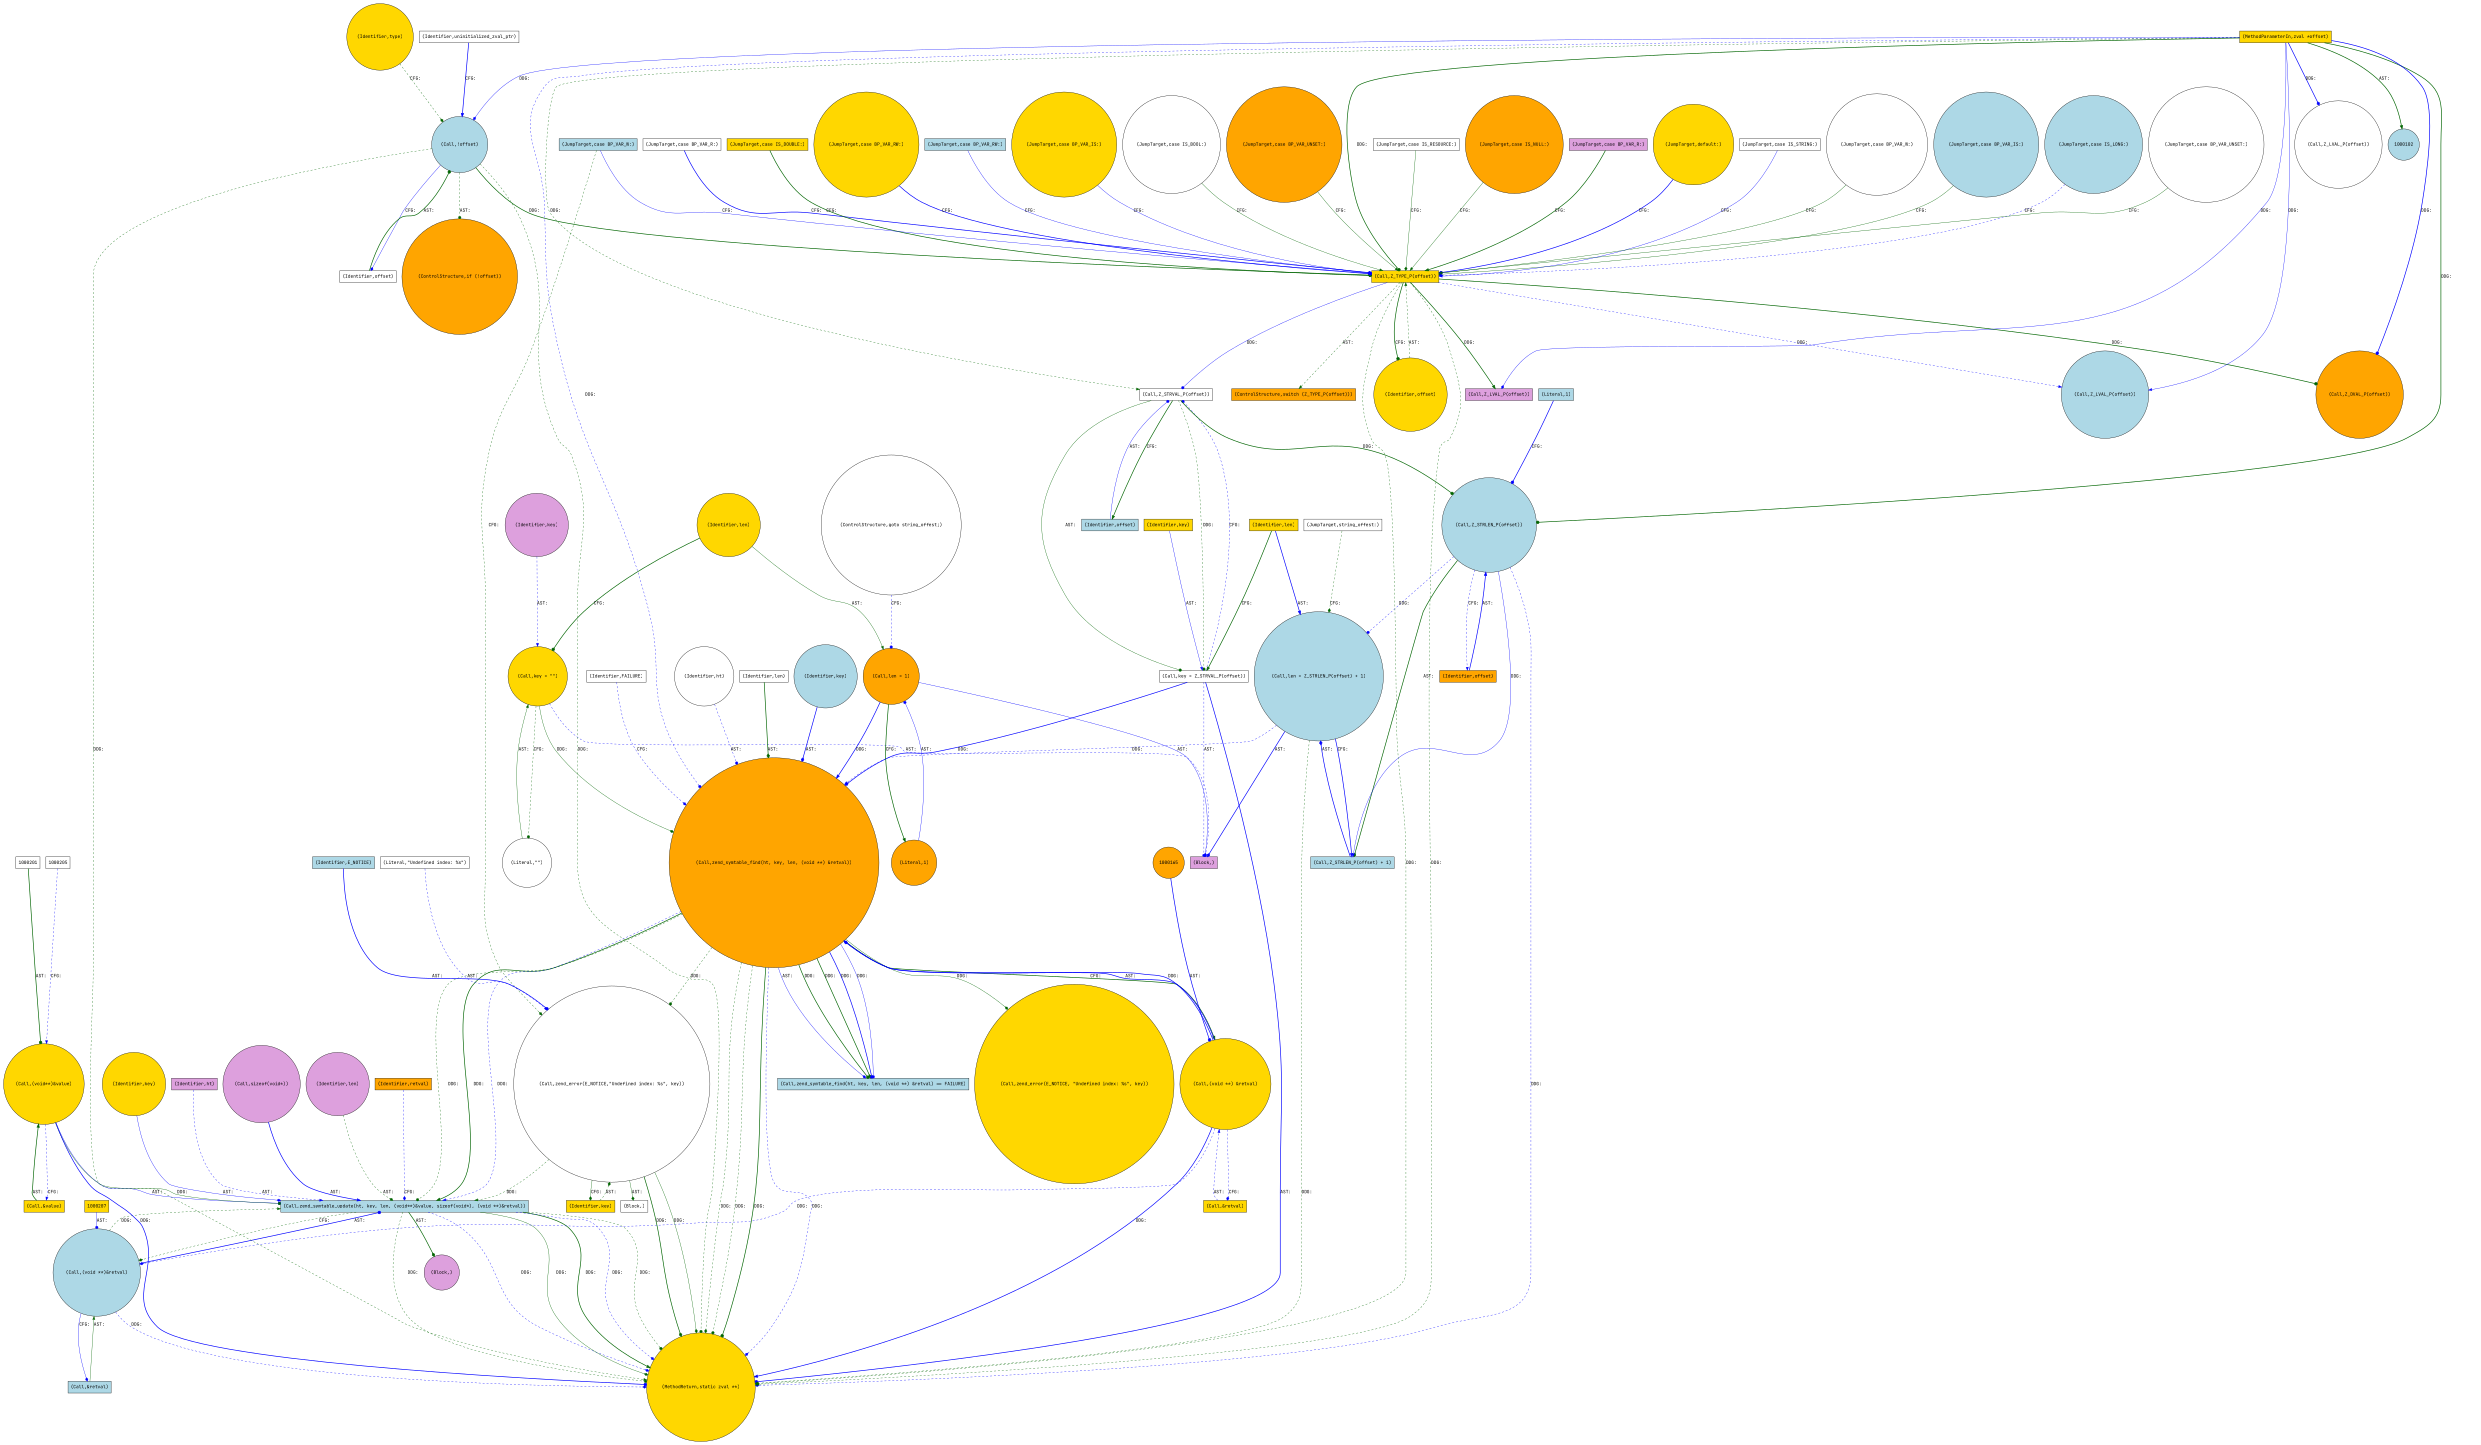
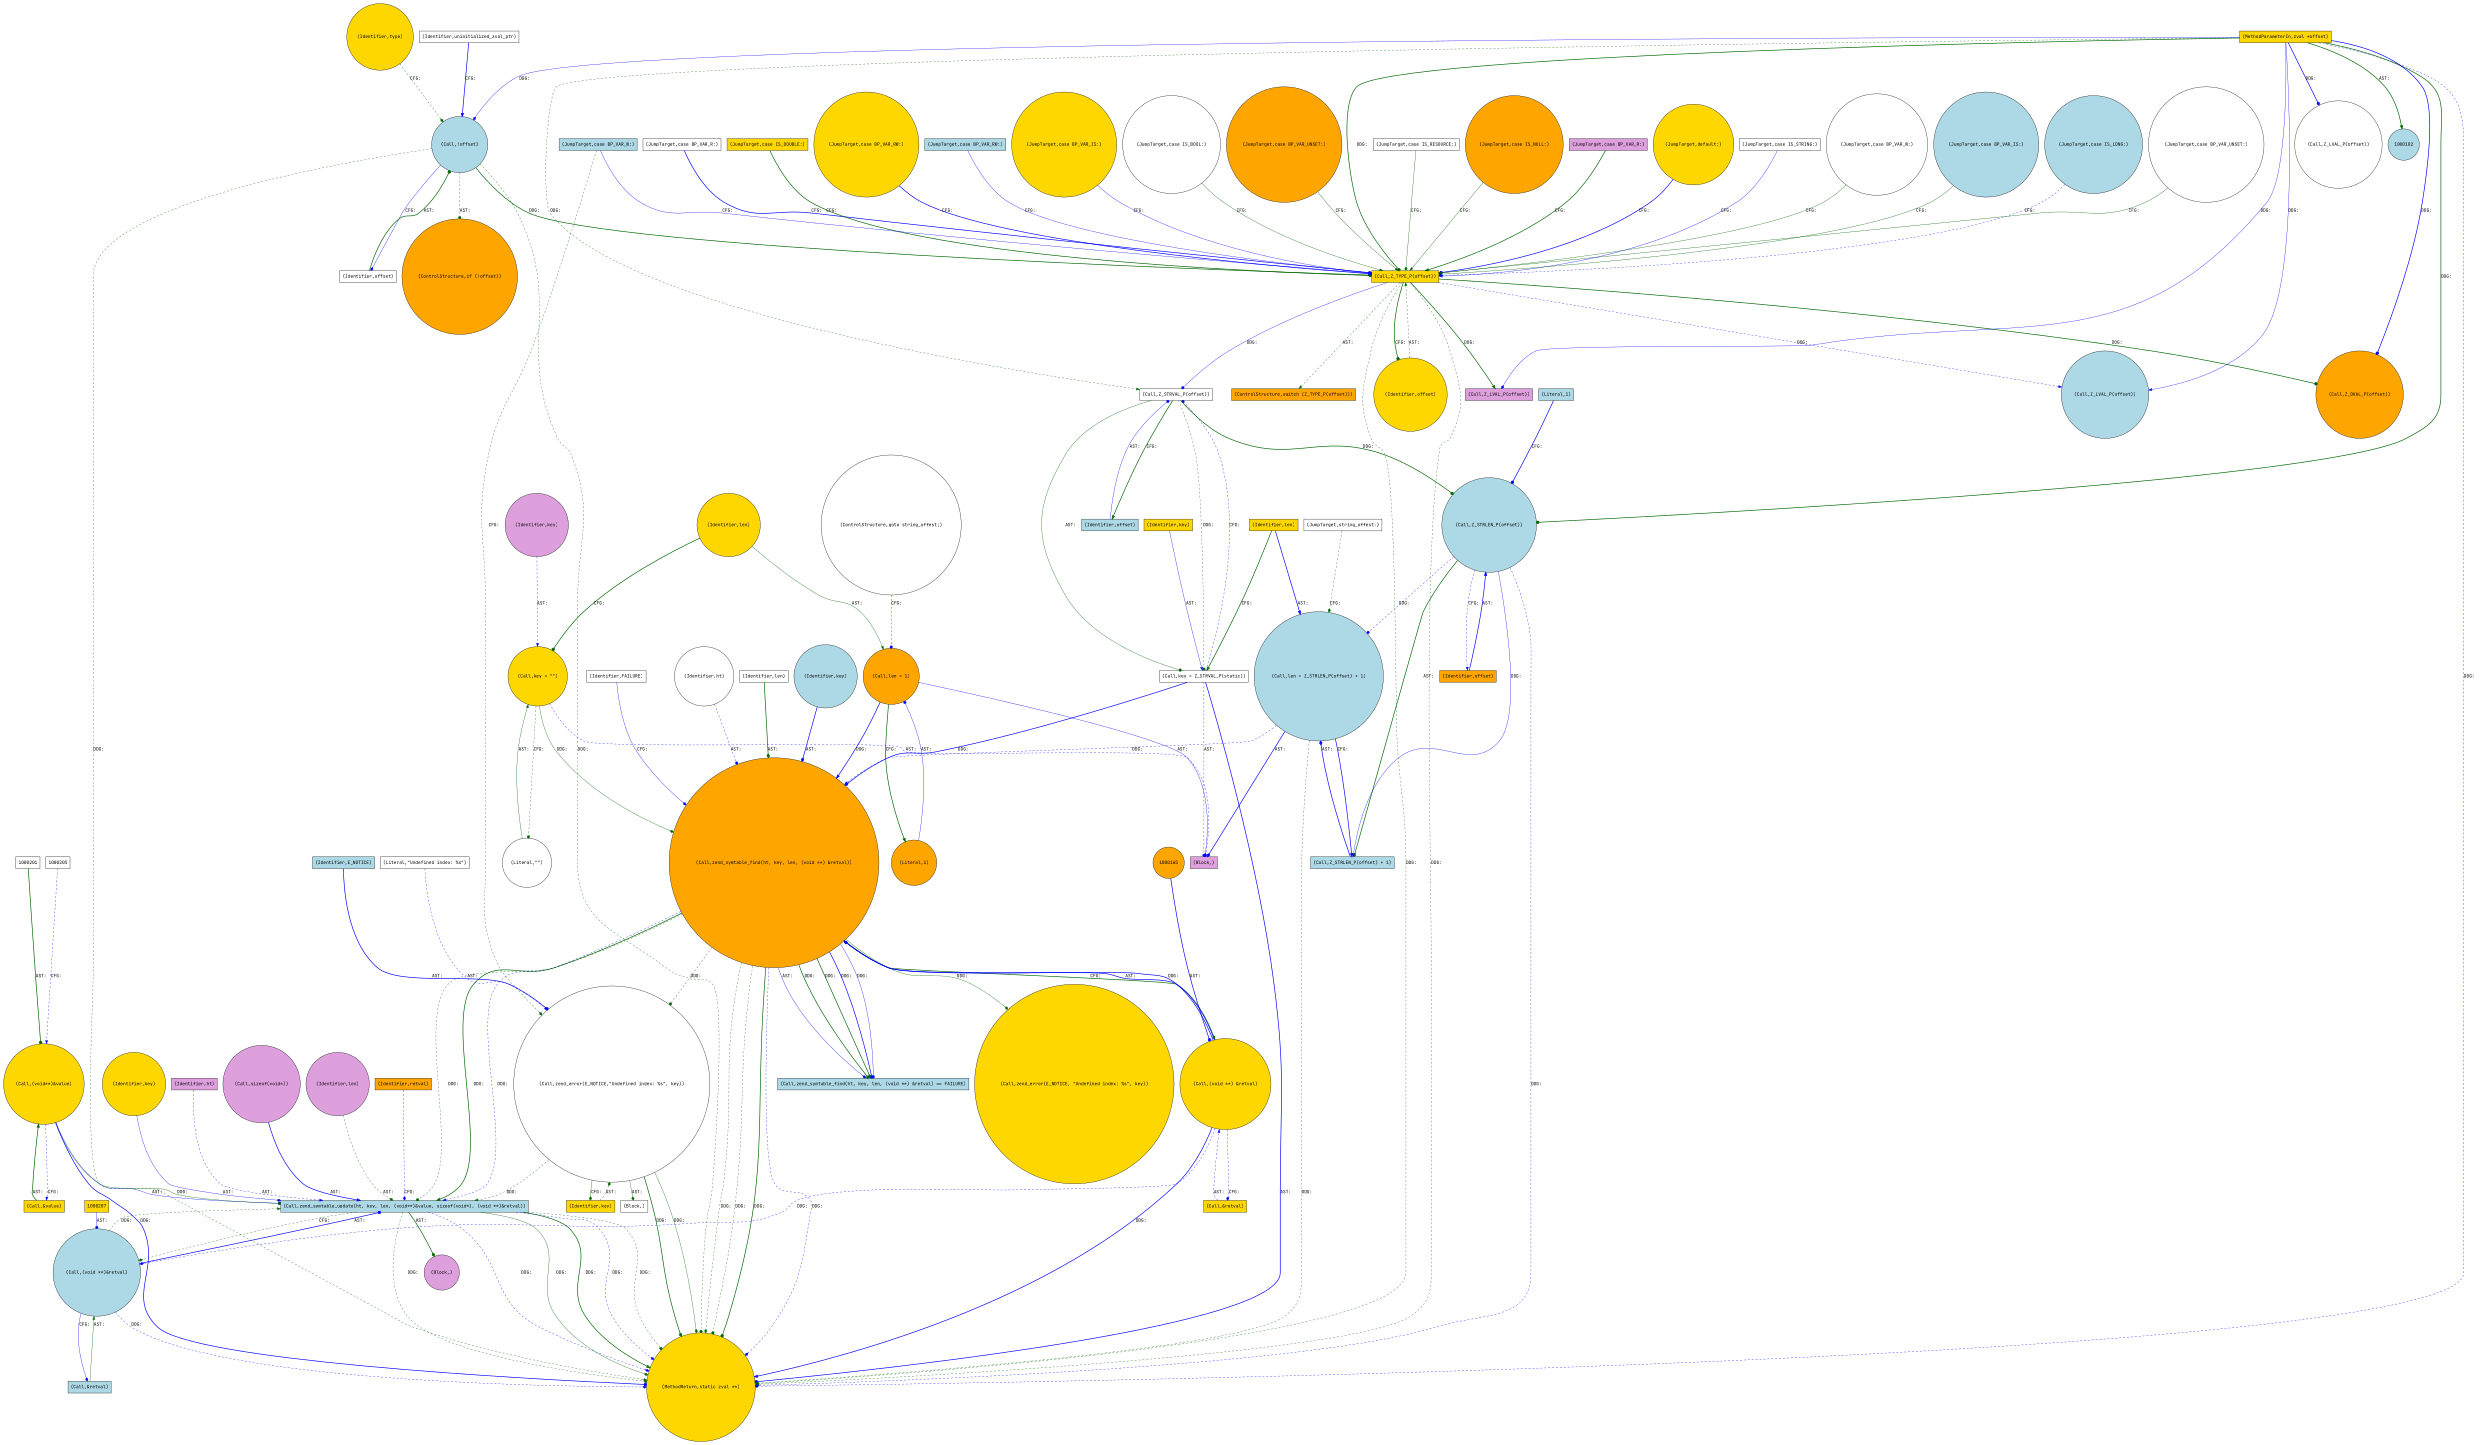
(1025, 55) -> (2277, 1321)
(1204, 676) -> (1204, 676)
(636, 750) -> (636, 750)
